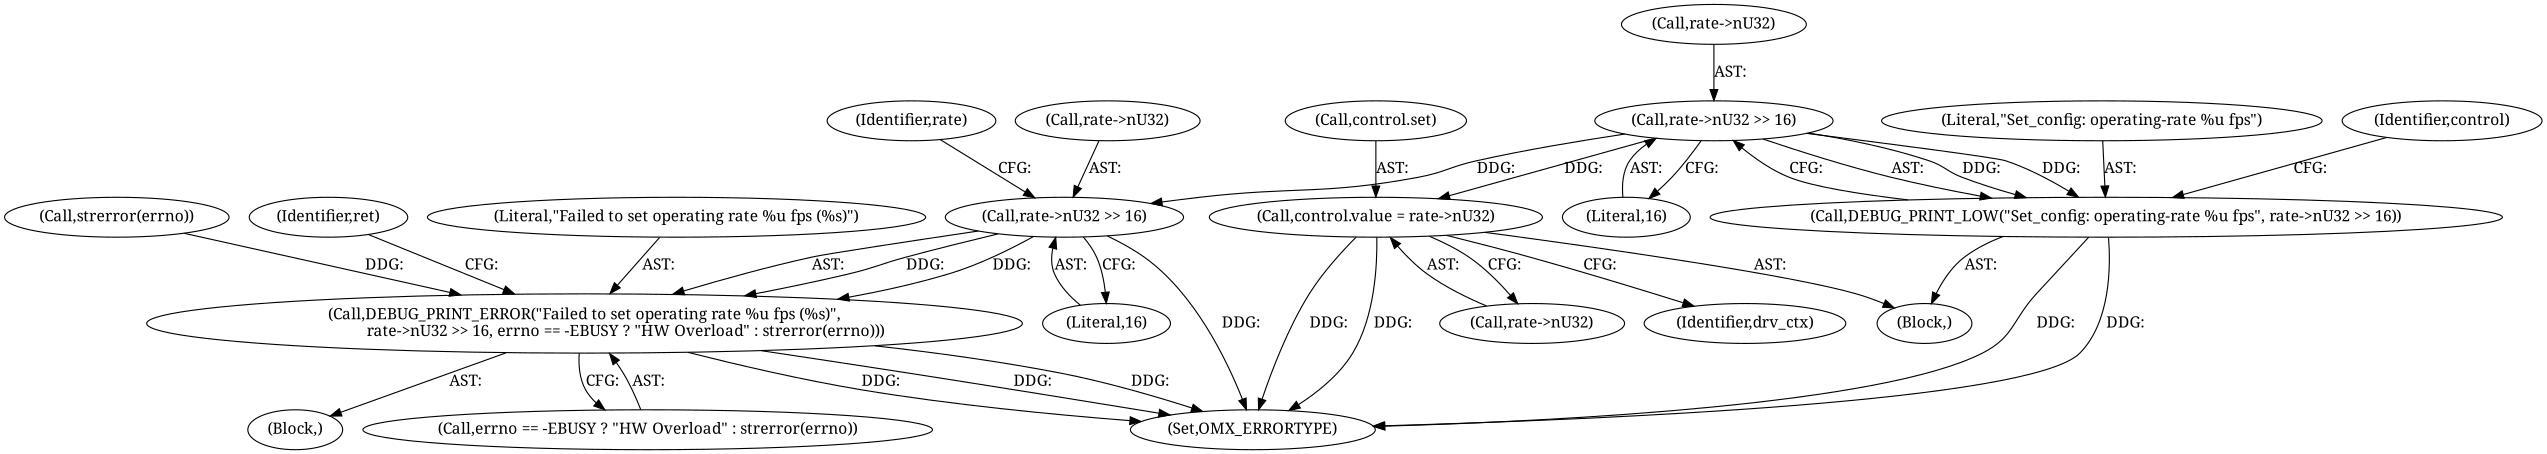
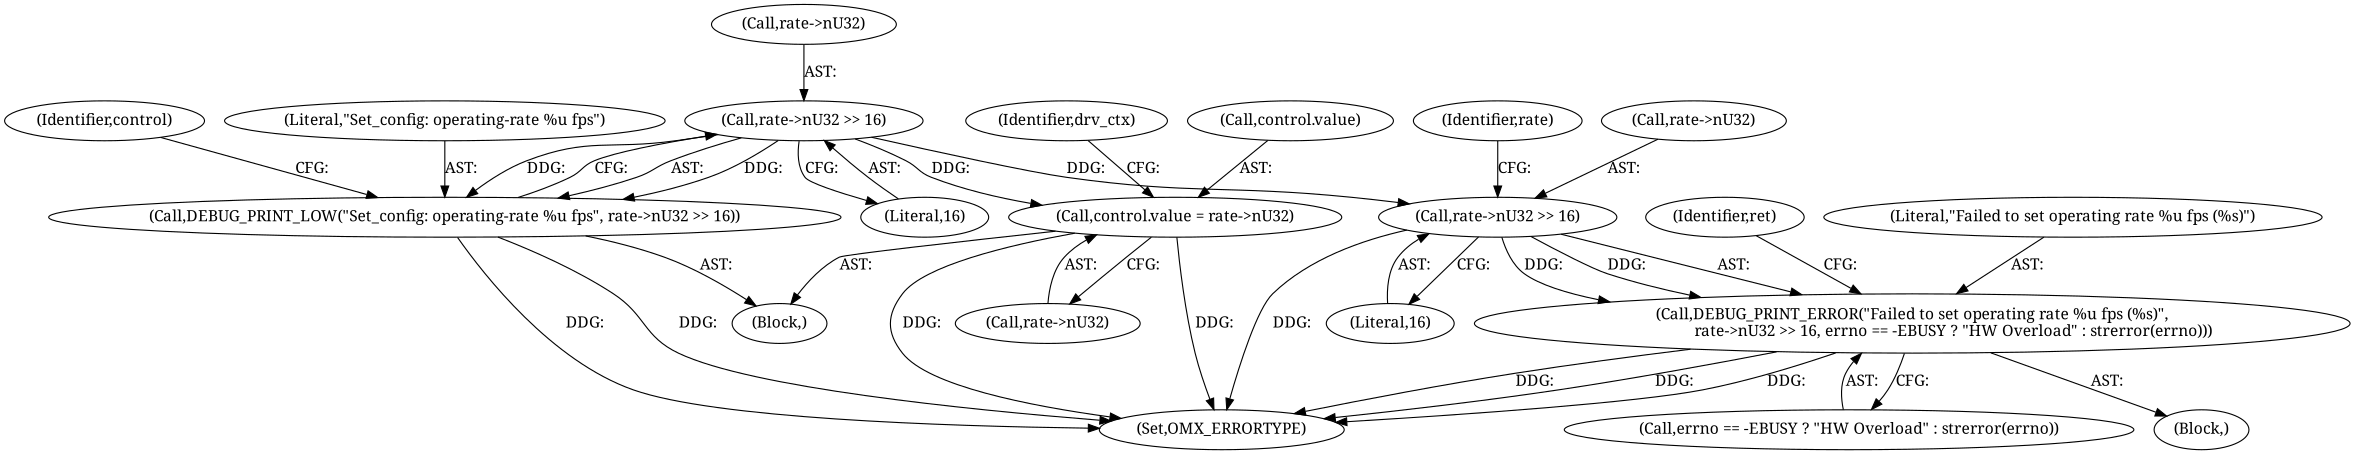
(1376, 121) -> (1290, 121)
(117, 217) -> none
(1565, 267) -> (1116, 165)
